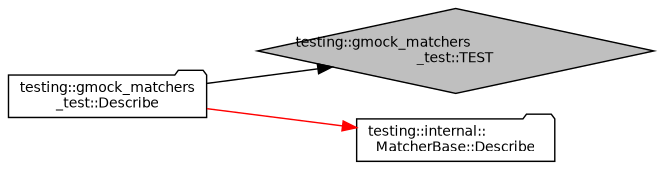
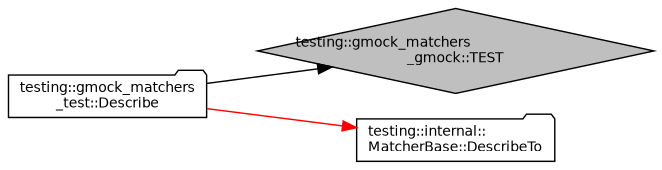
(456, 51) -> (456, 51)
(456, 140) -> (456, 140)
